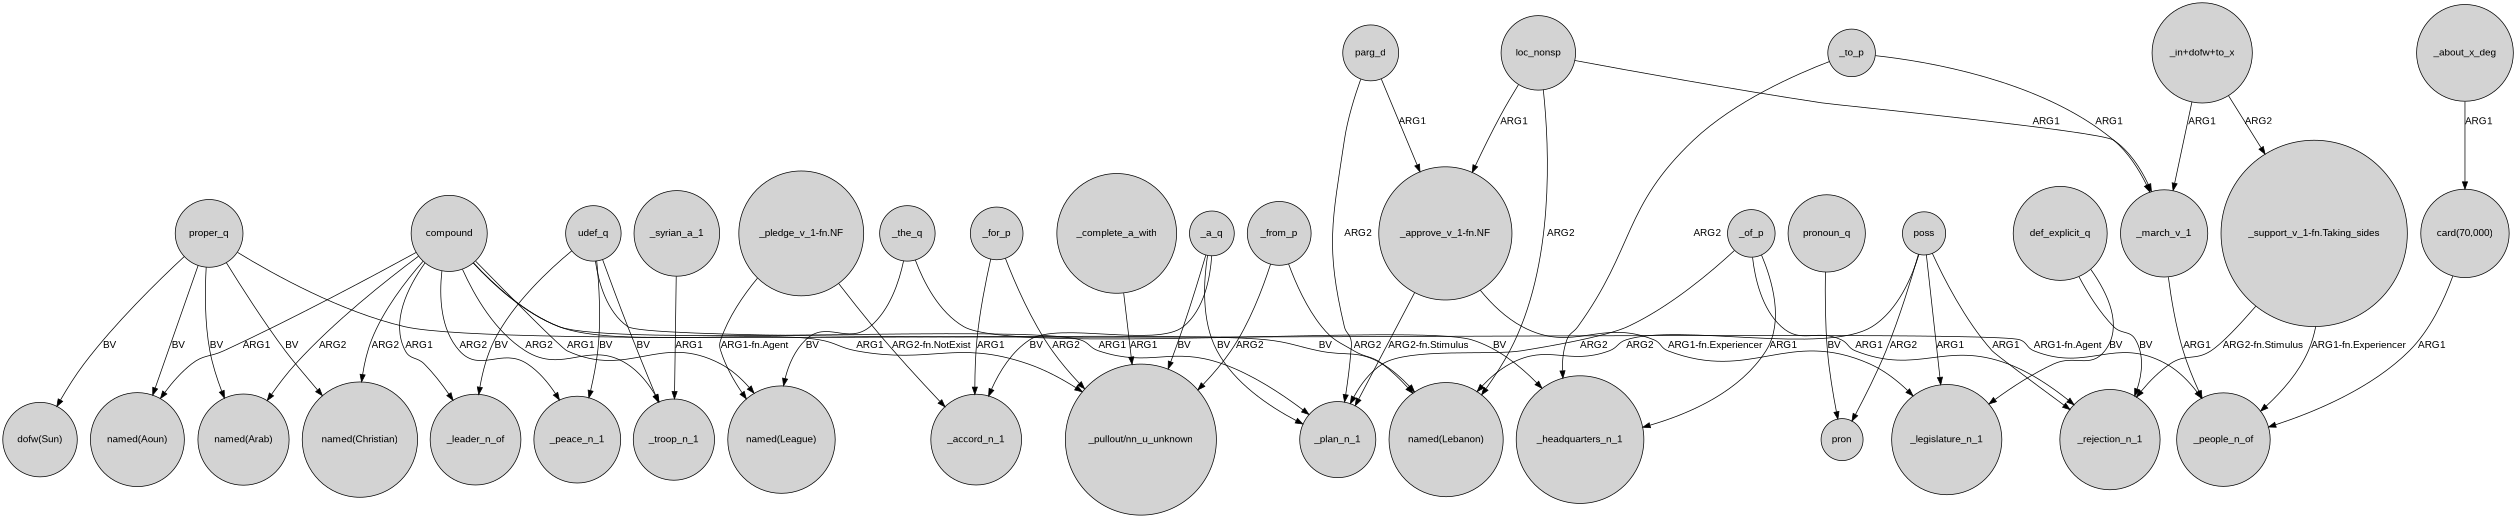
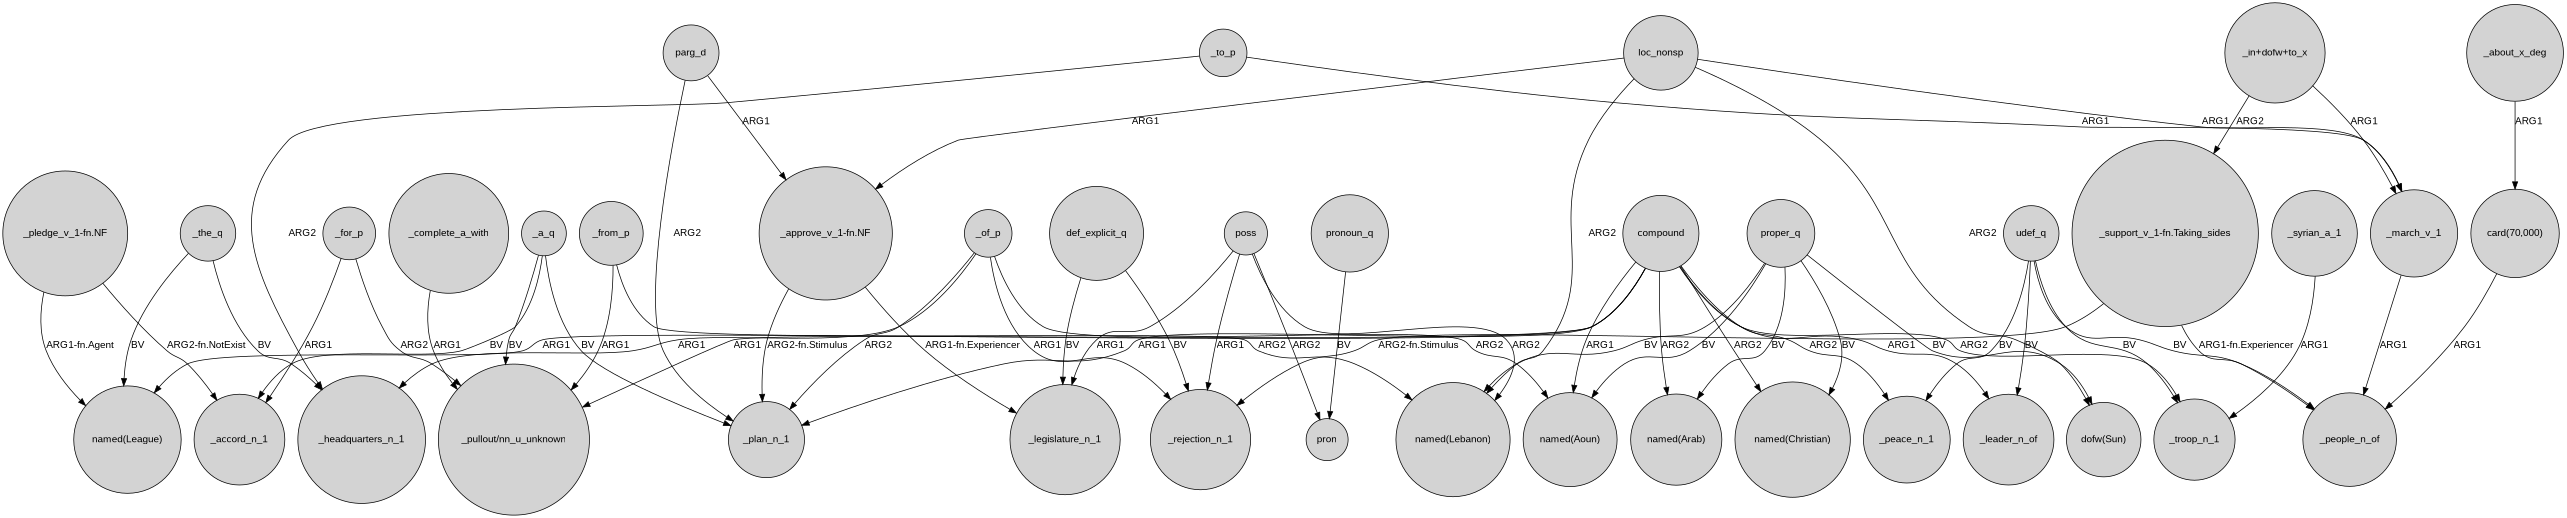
none -> (1891, 235)
none -> (1259, 336)
(1250, 345) -> (616, 345)
(2068, 345) -> (2180, 345)
